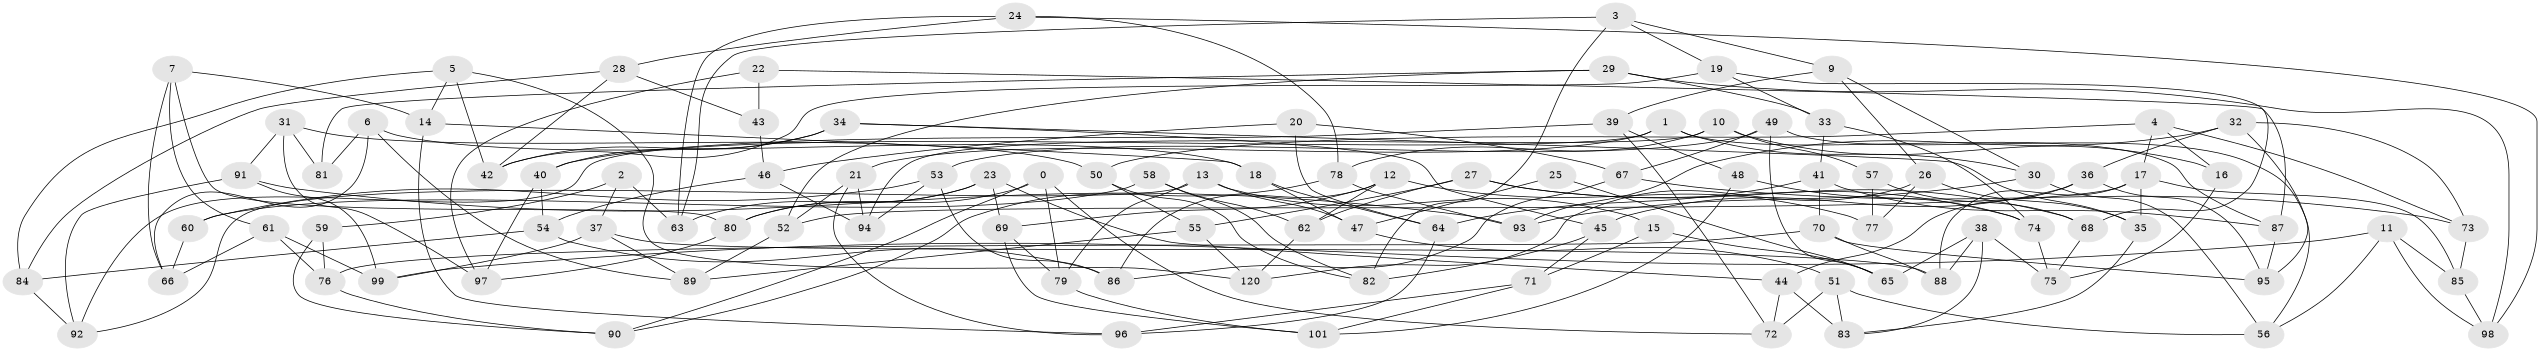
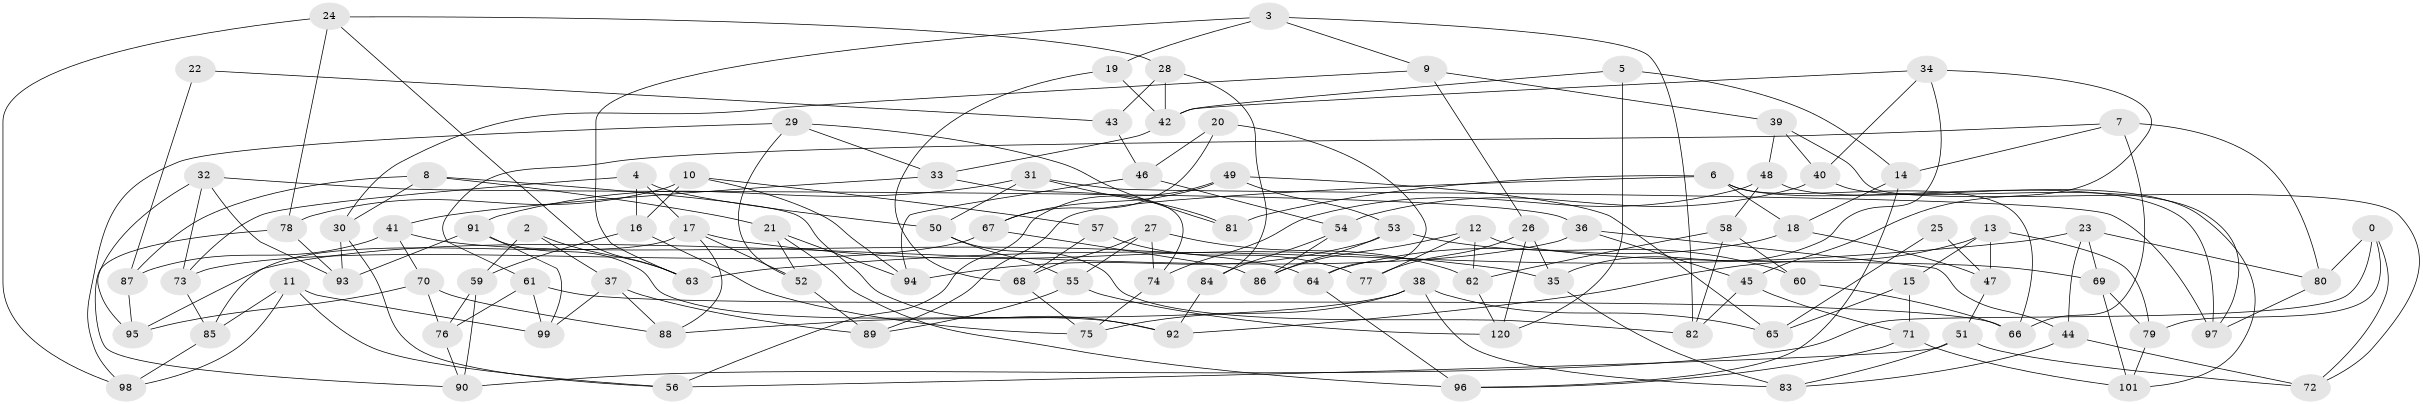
(1771, 96) -> (1054, 153)
(200, 115) -> none
(540, 119) -> (2154, 206)
(1666, 122) -> (427, 176)
none -> (1746, 204)
none -> (526, 260)
